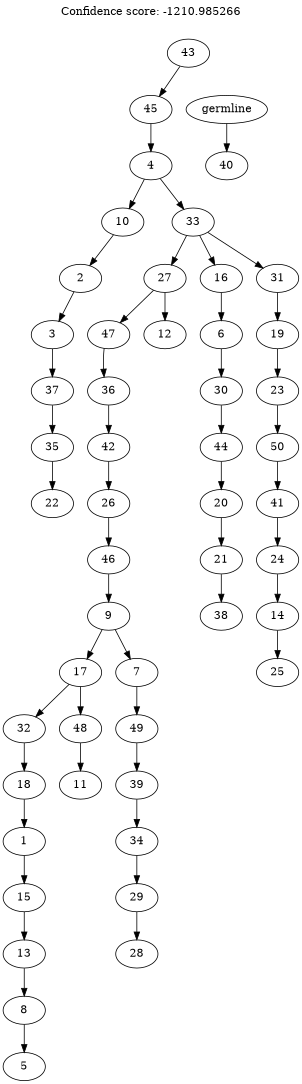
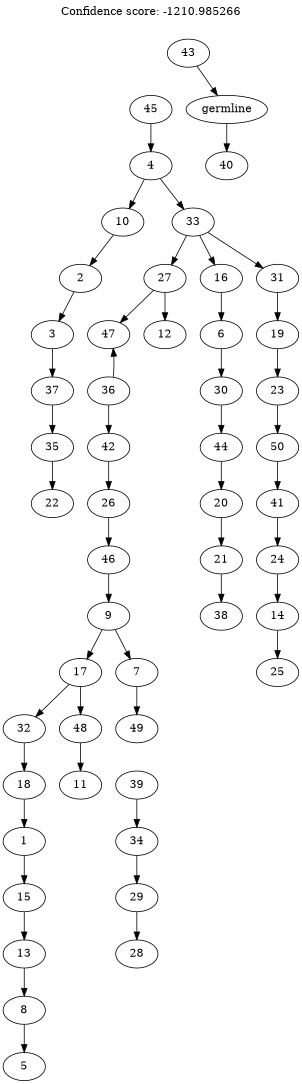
(172, 78) -> (205, 78)
(103, 359) -> (114, 367)
(137, 753) -> none
